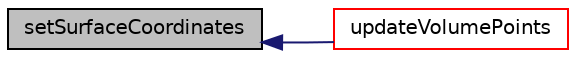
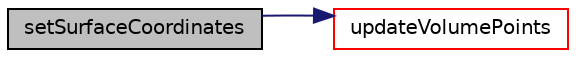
(308, 42) -> (288, 16)
